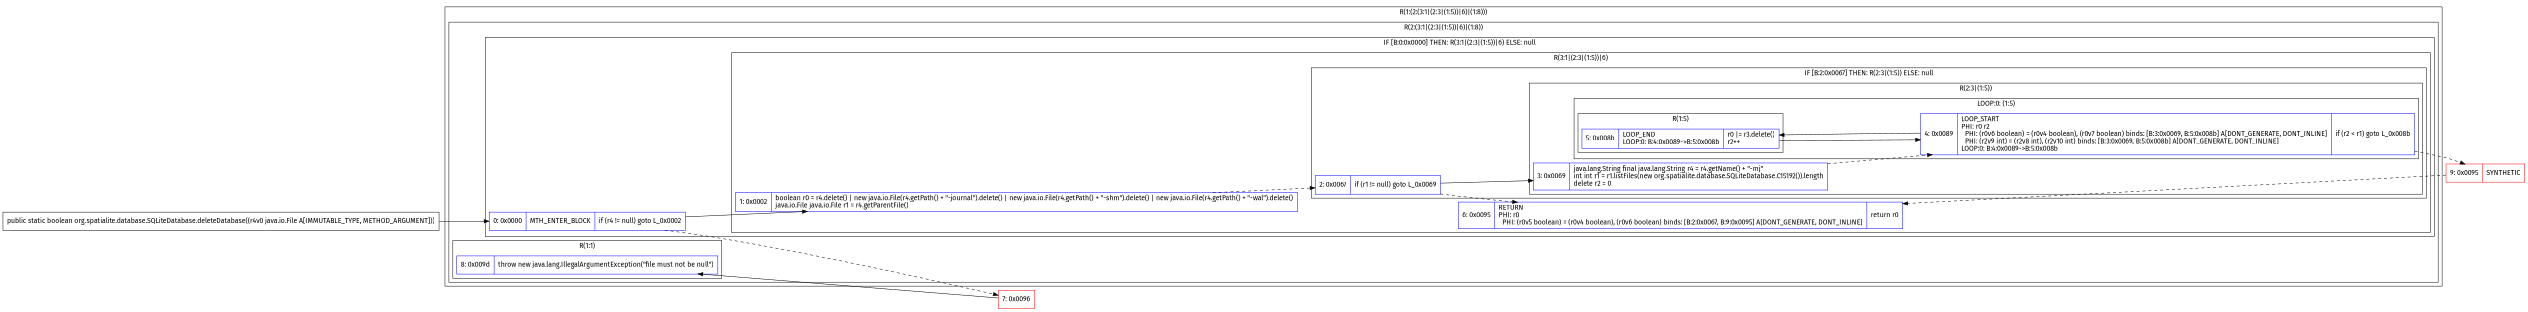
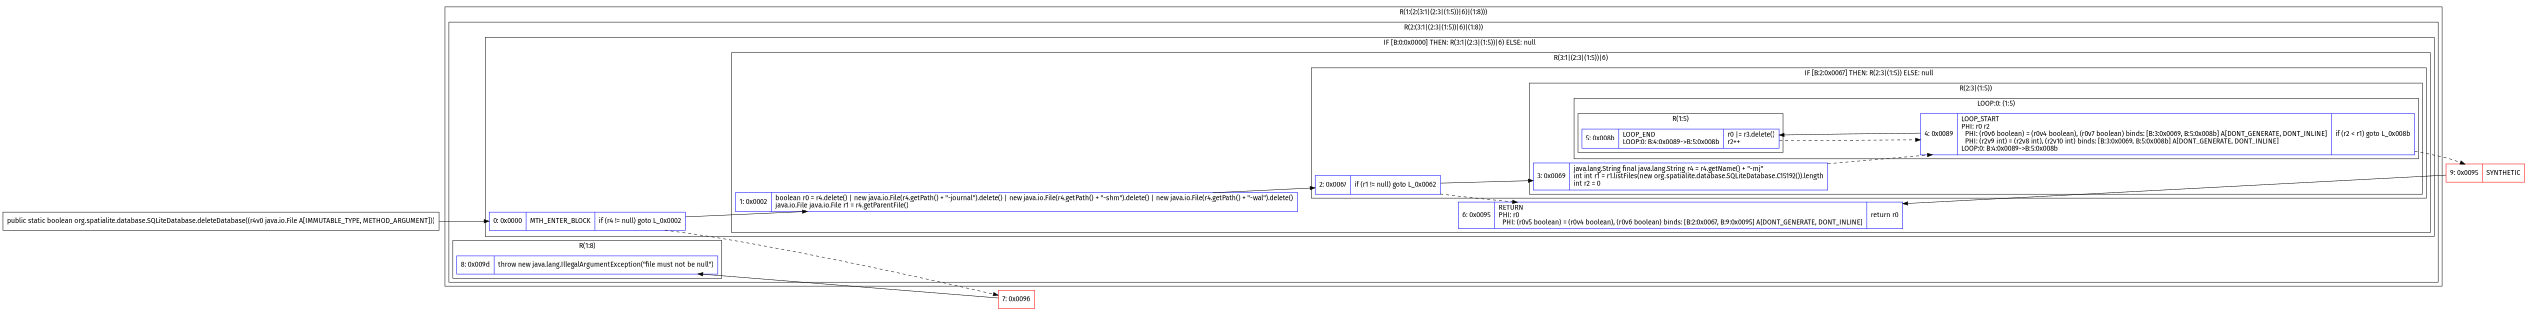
(1847, 140) -> (1847, 140)
(1593, 184) -> (1587, 184)
(1396, 185) -> (1395, 185)
(2177, 189) -> (2177, 189)
(1261, 190) -> (1261, 190)
(587, 246) -> (587, 246)
